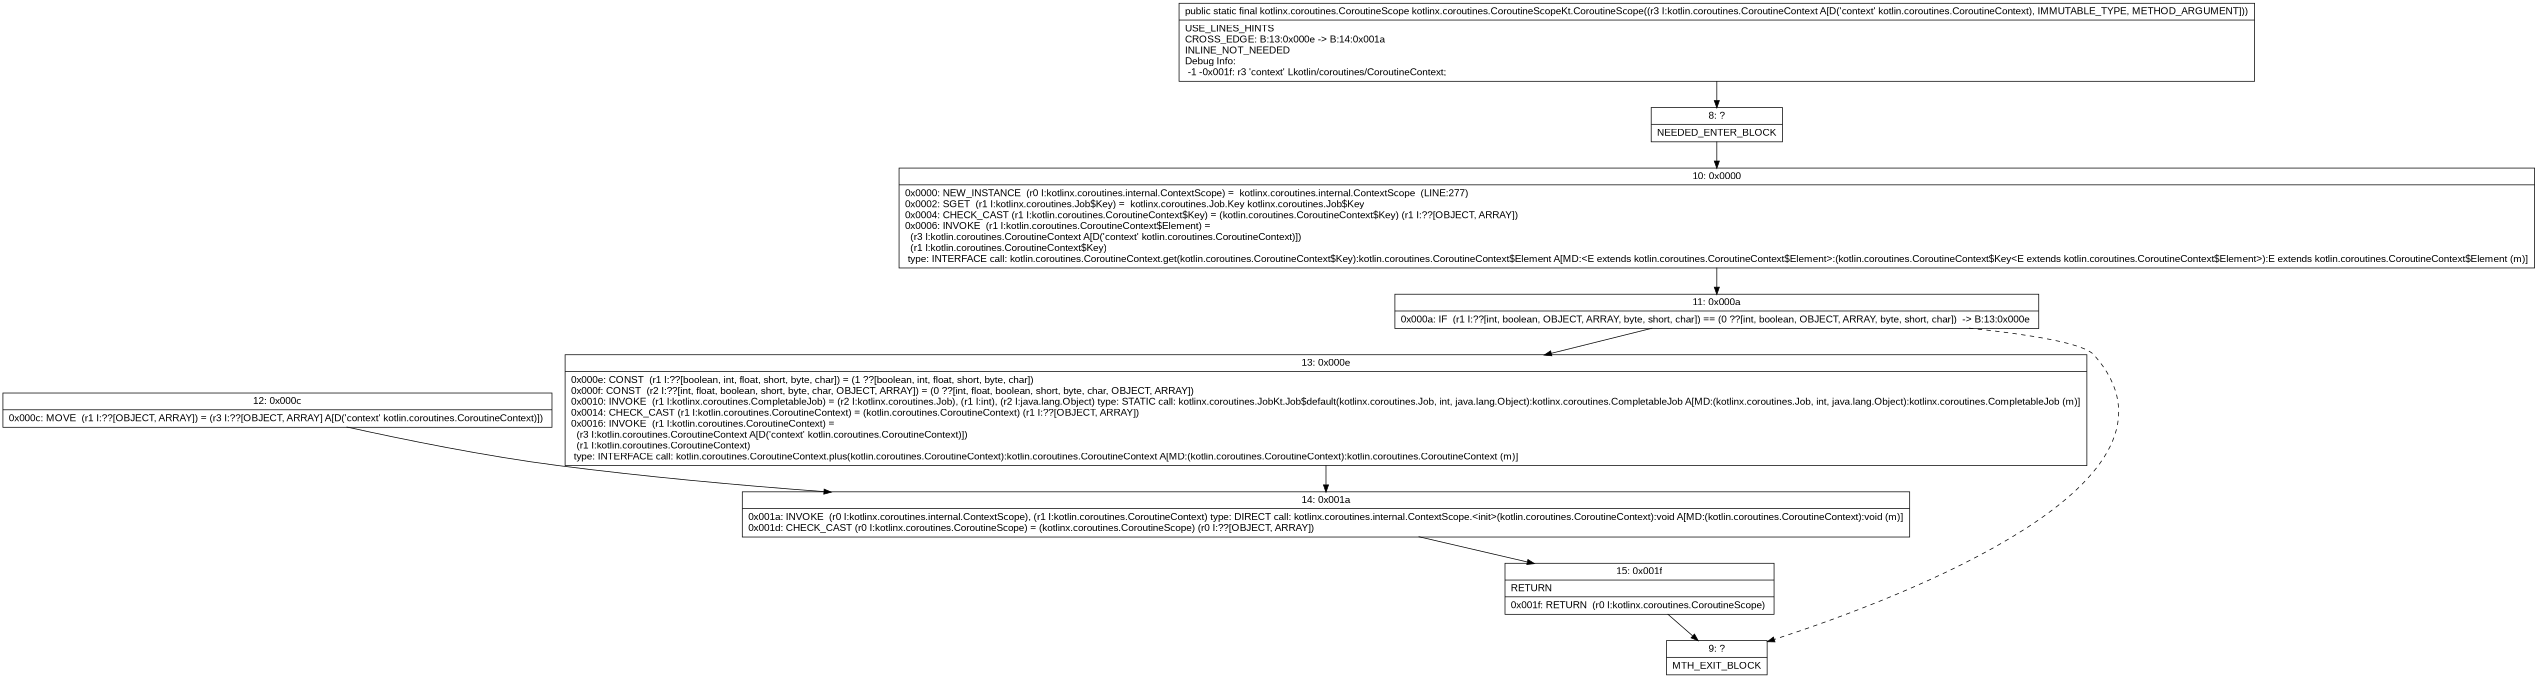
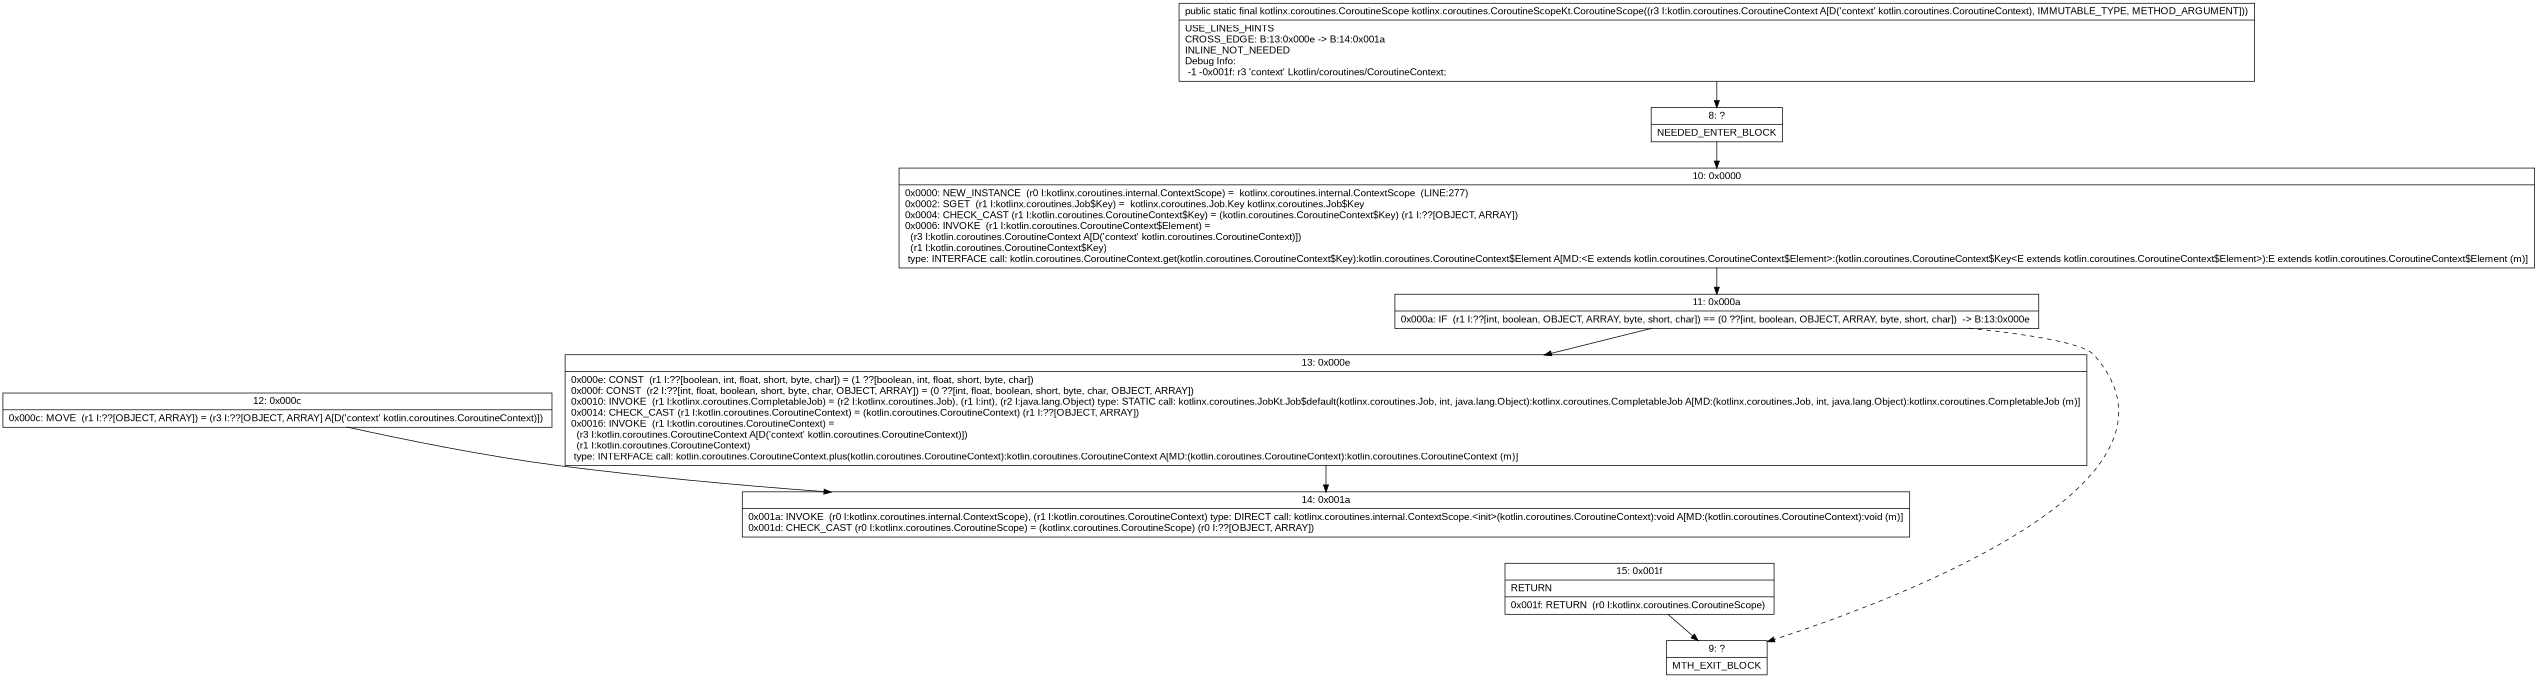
(1473, 549) -> none
